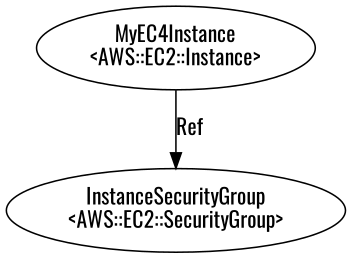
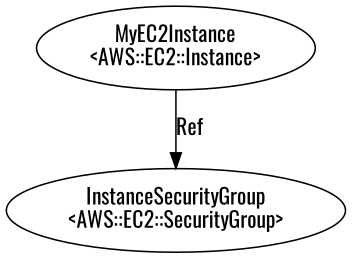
(176, 48) -> (176, 48)
